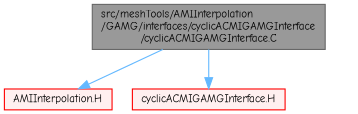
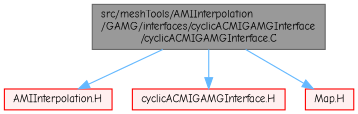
none -> (330, 99)
